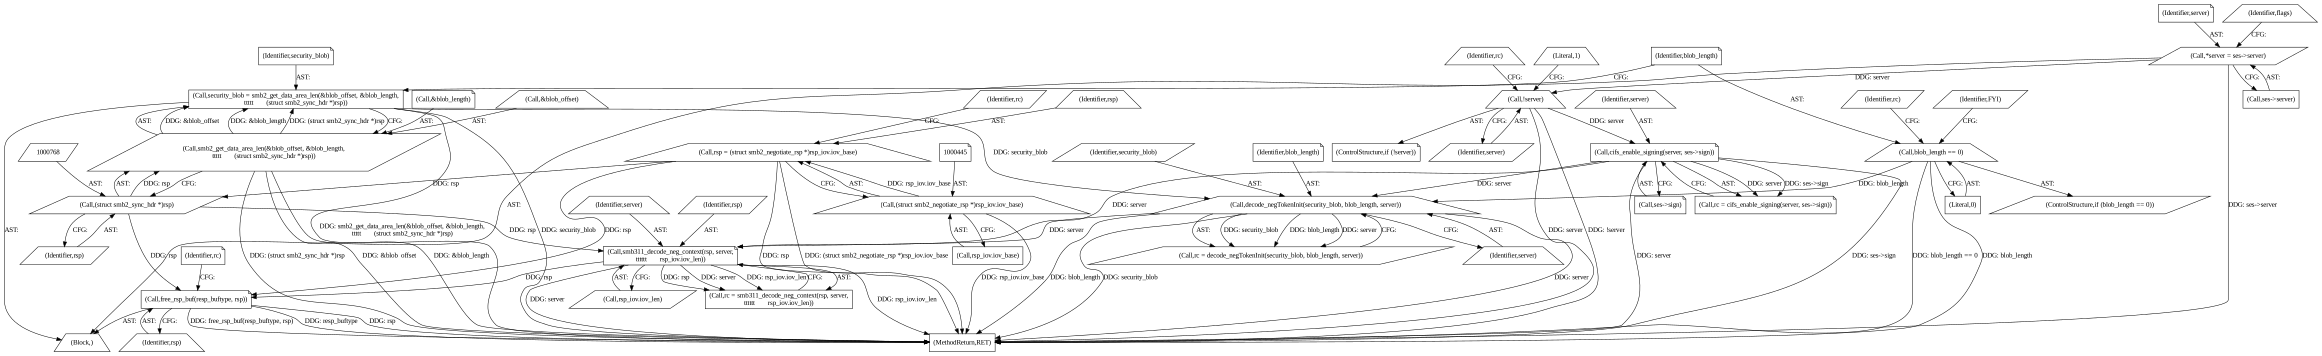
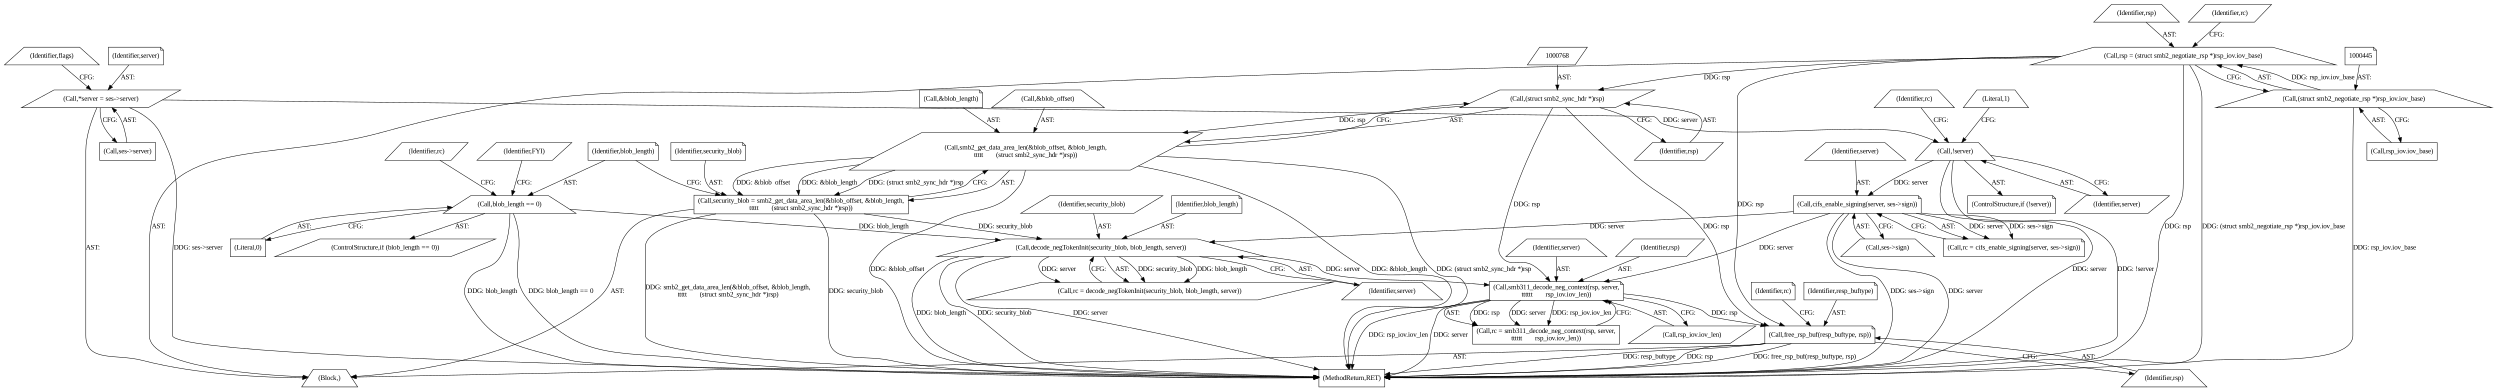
none -> (946, 88)
(1660, 205) -> (1888, 248)
none -> (1841, 291)
